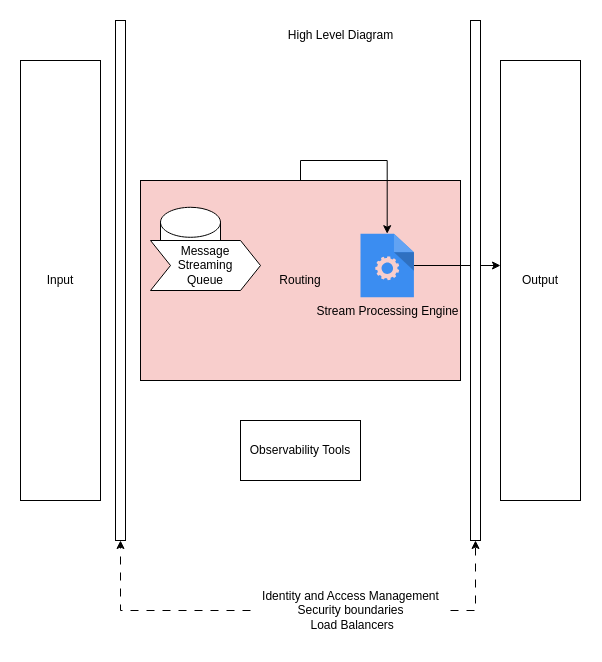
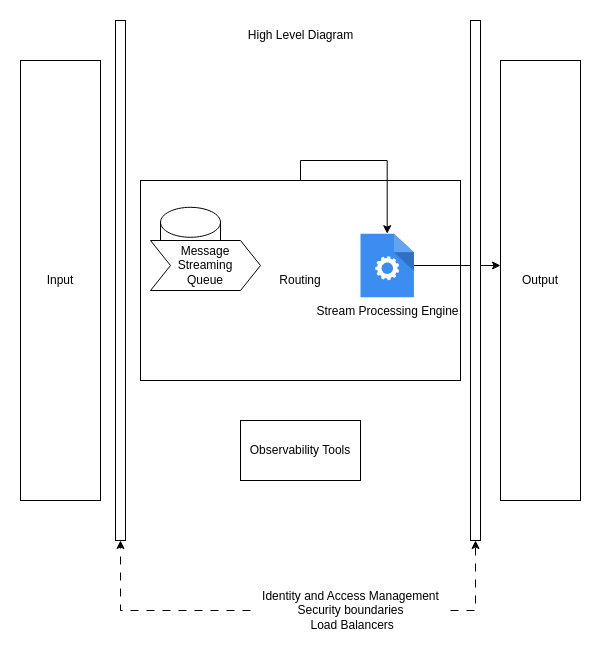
(341, 36) -> (301, 36)
(301, 281) -> (301, 281)
